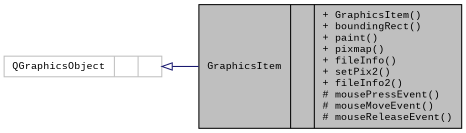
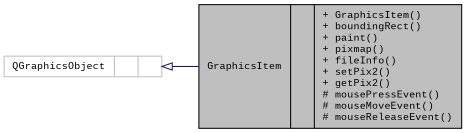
(363, 83) -> (357, 83)
